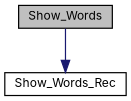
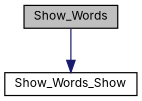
(65, 84) -> (71, 84)
